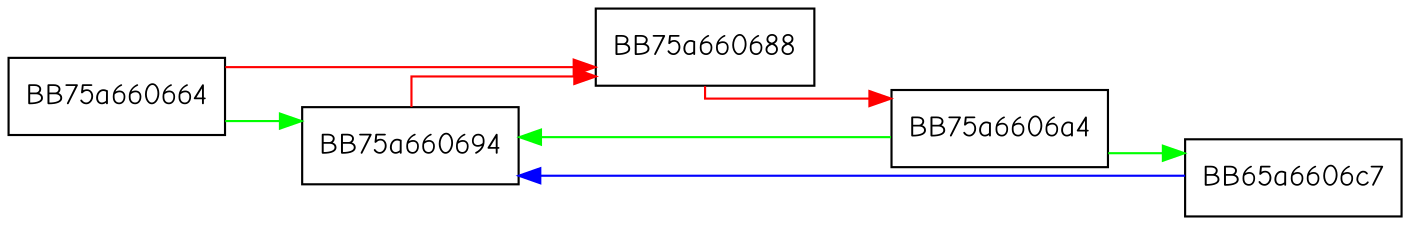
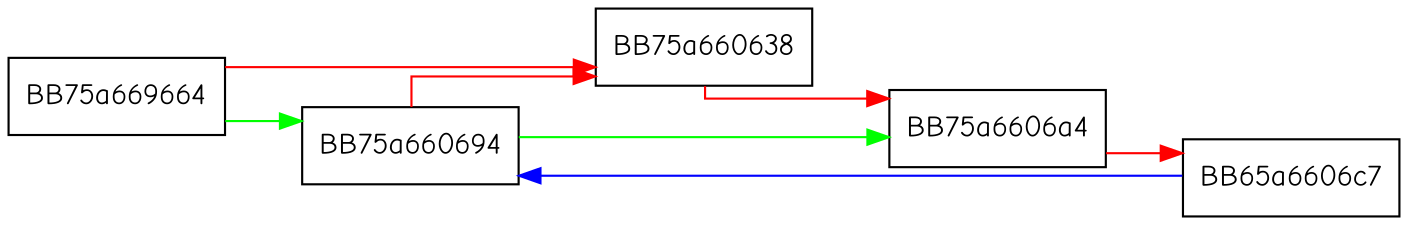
(705, 47) -> (704, 47)
(117, 96) -> (117, 96)
(716, 137) -> (693, 137)
(1136, 153) -> (1133, 153)
